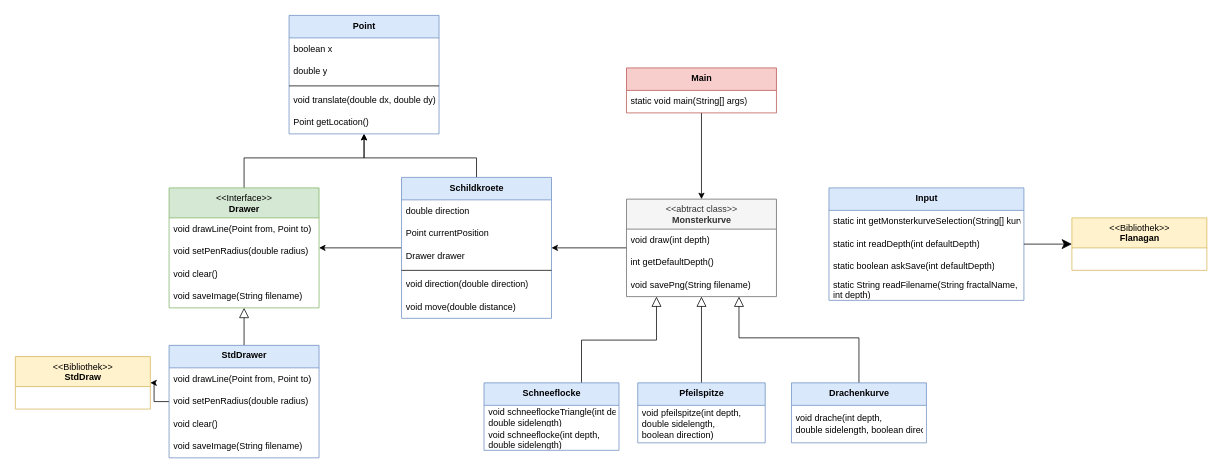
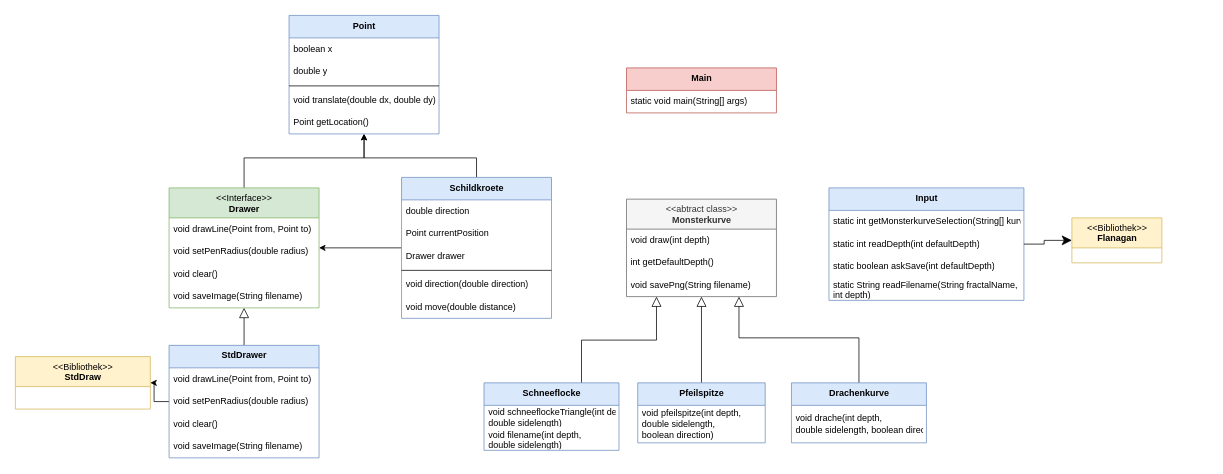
(702, 154) -> none
(1140, 244) -> (1117, 240)
(558, 248) -> none
(552, 439) -> (541, 439)
